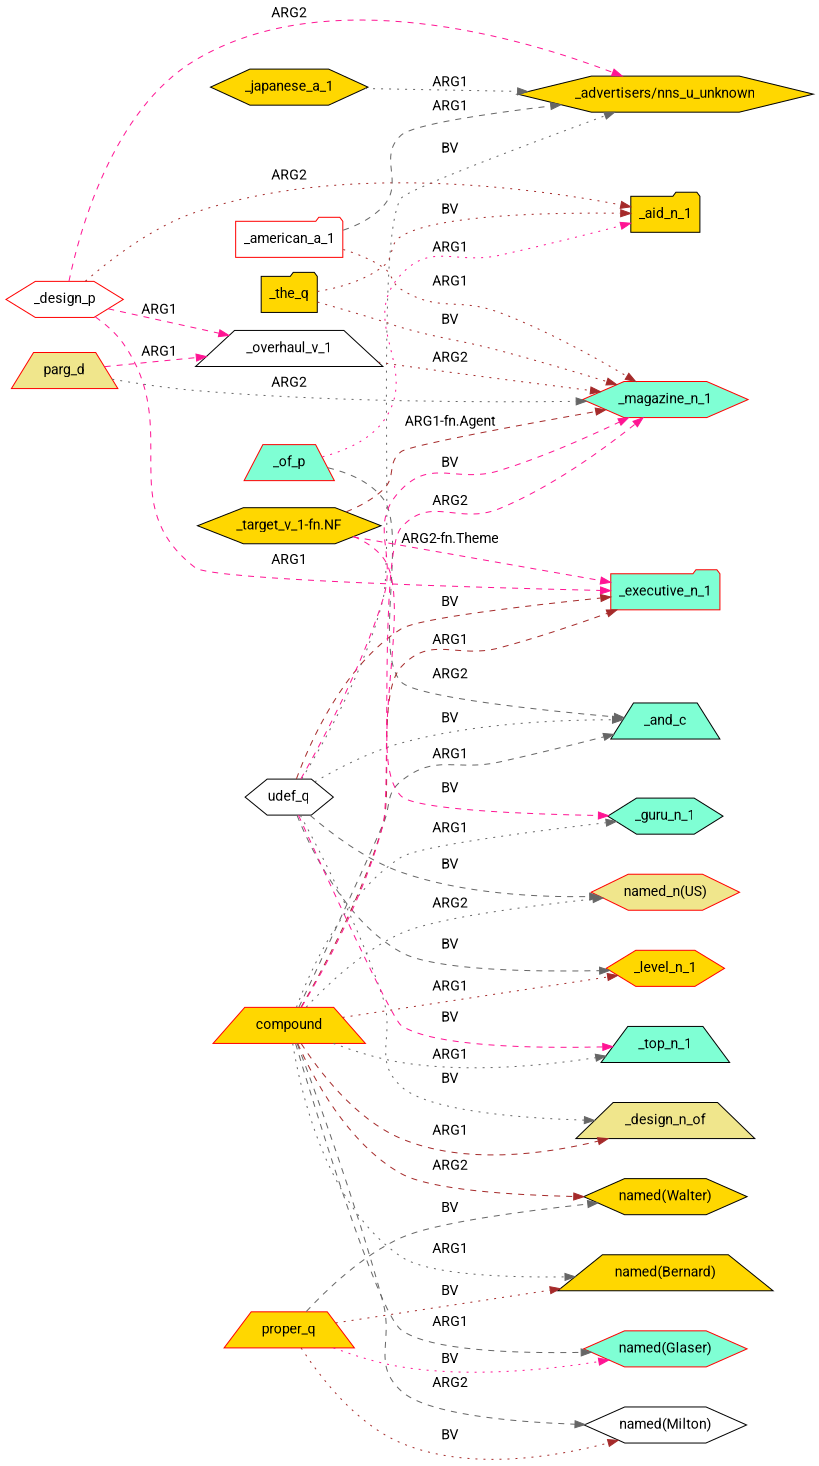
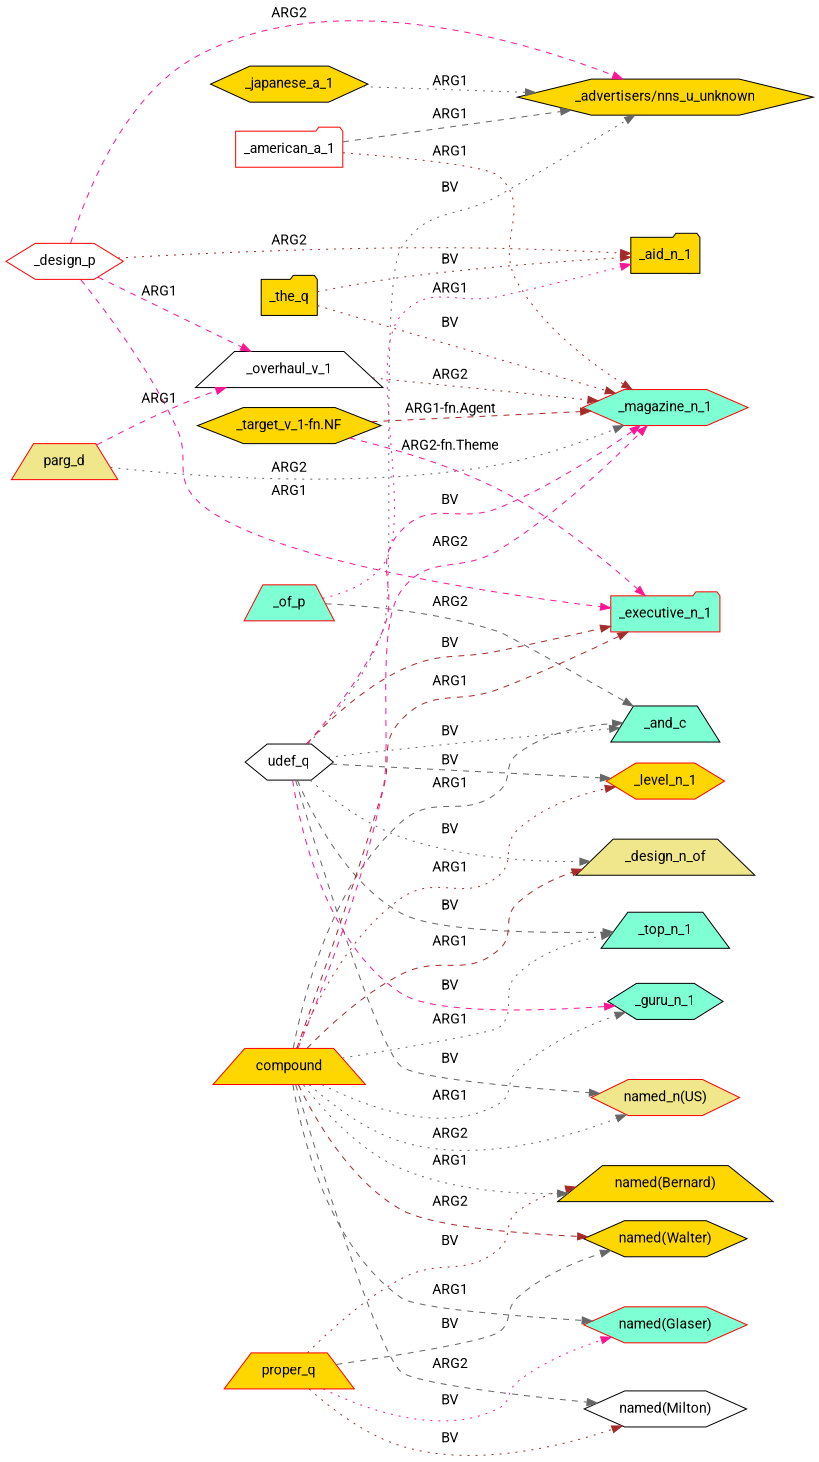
(399, 792) -> (377, 974)
(399, 1022) -> (416, 919)
